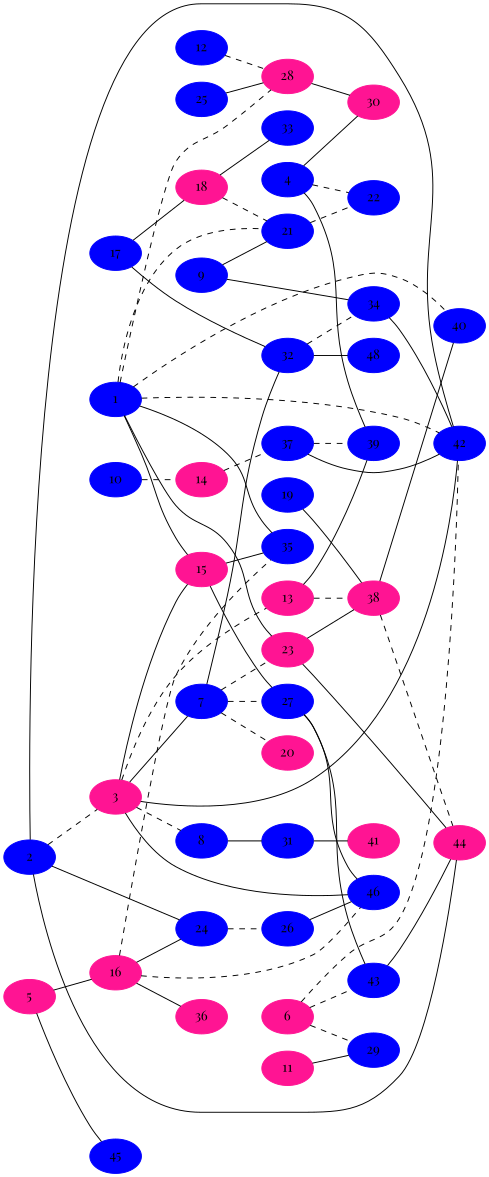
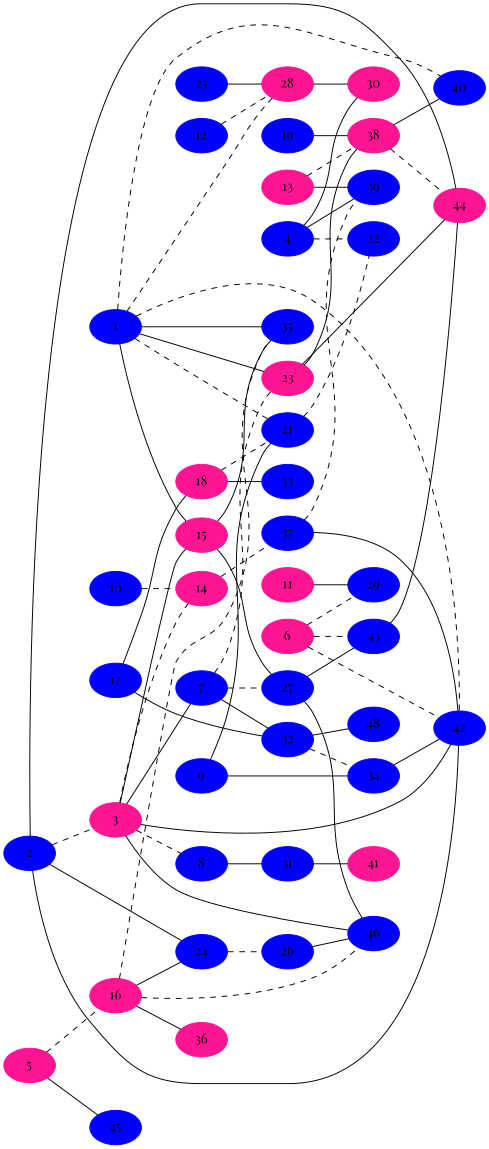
(164, 691) -> (156, 670)
(288, 753) -> none
(73, 985) -> (73, 1031)
